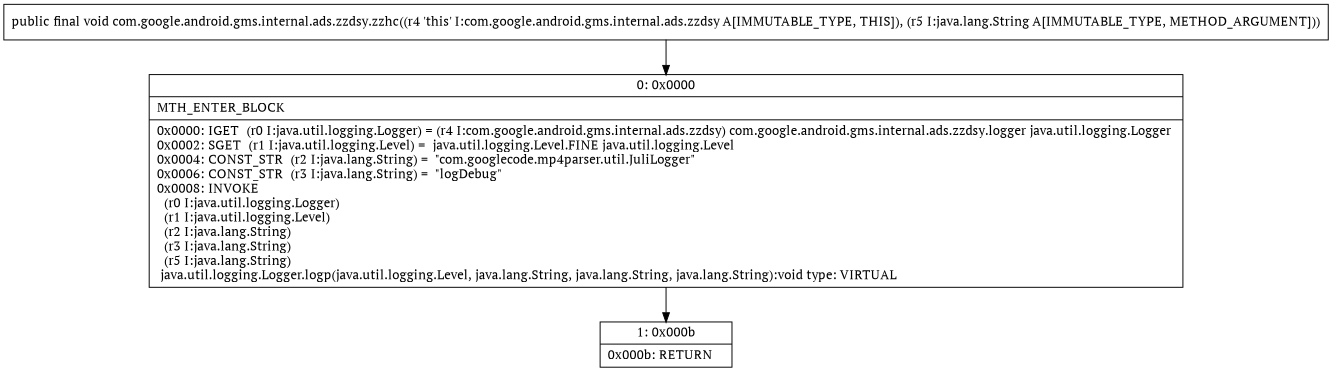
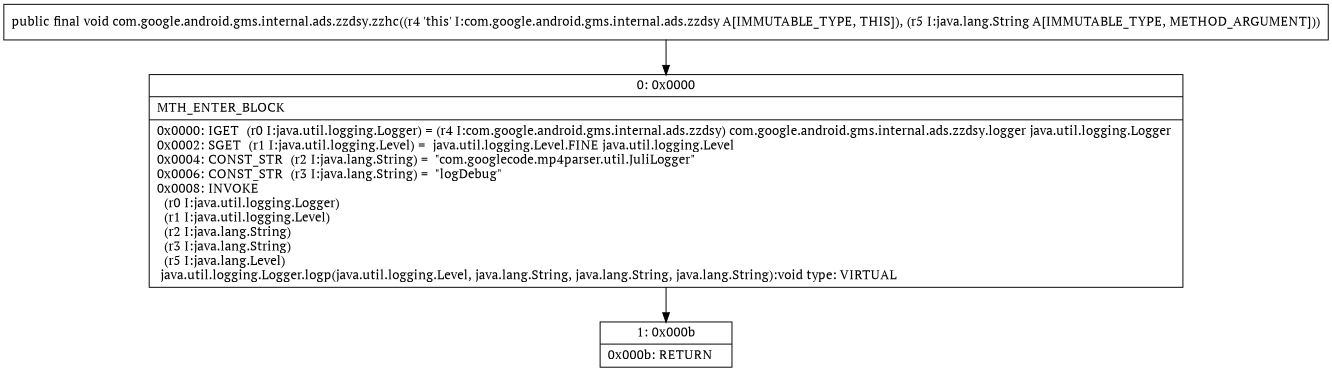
(224, 261) -> (221, 261)
